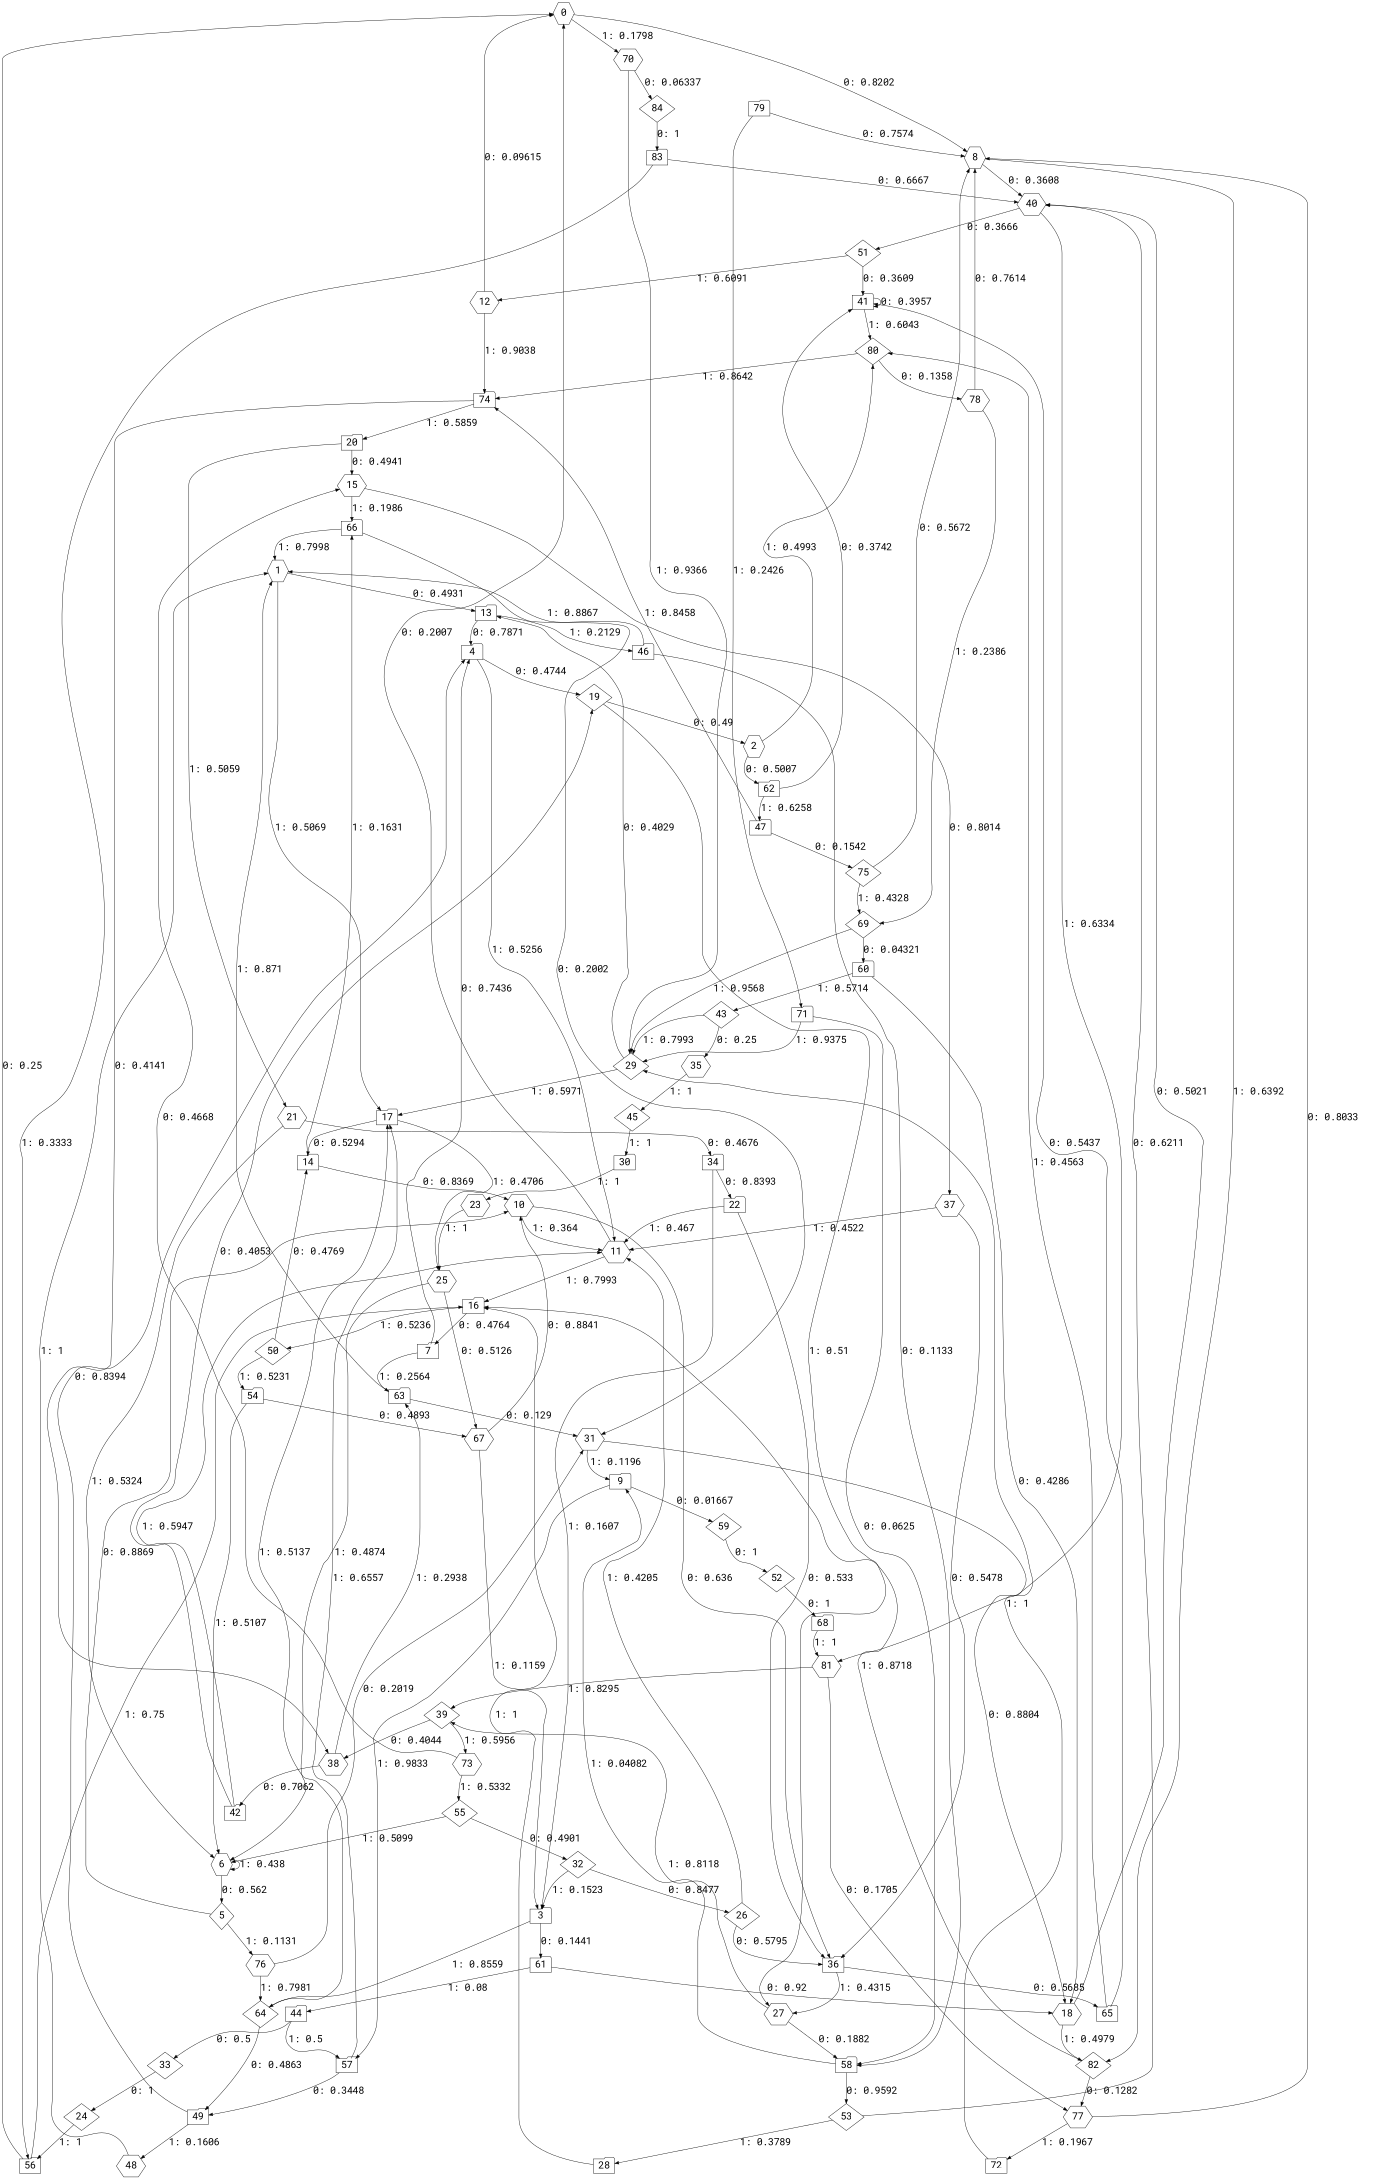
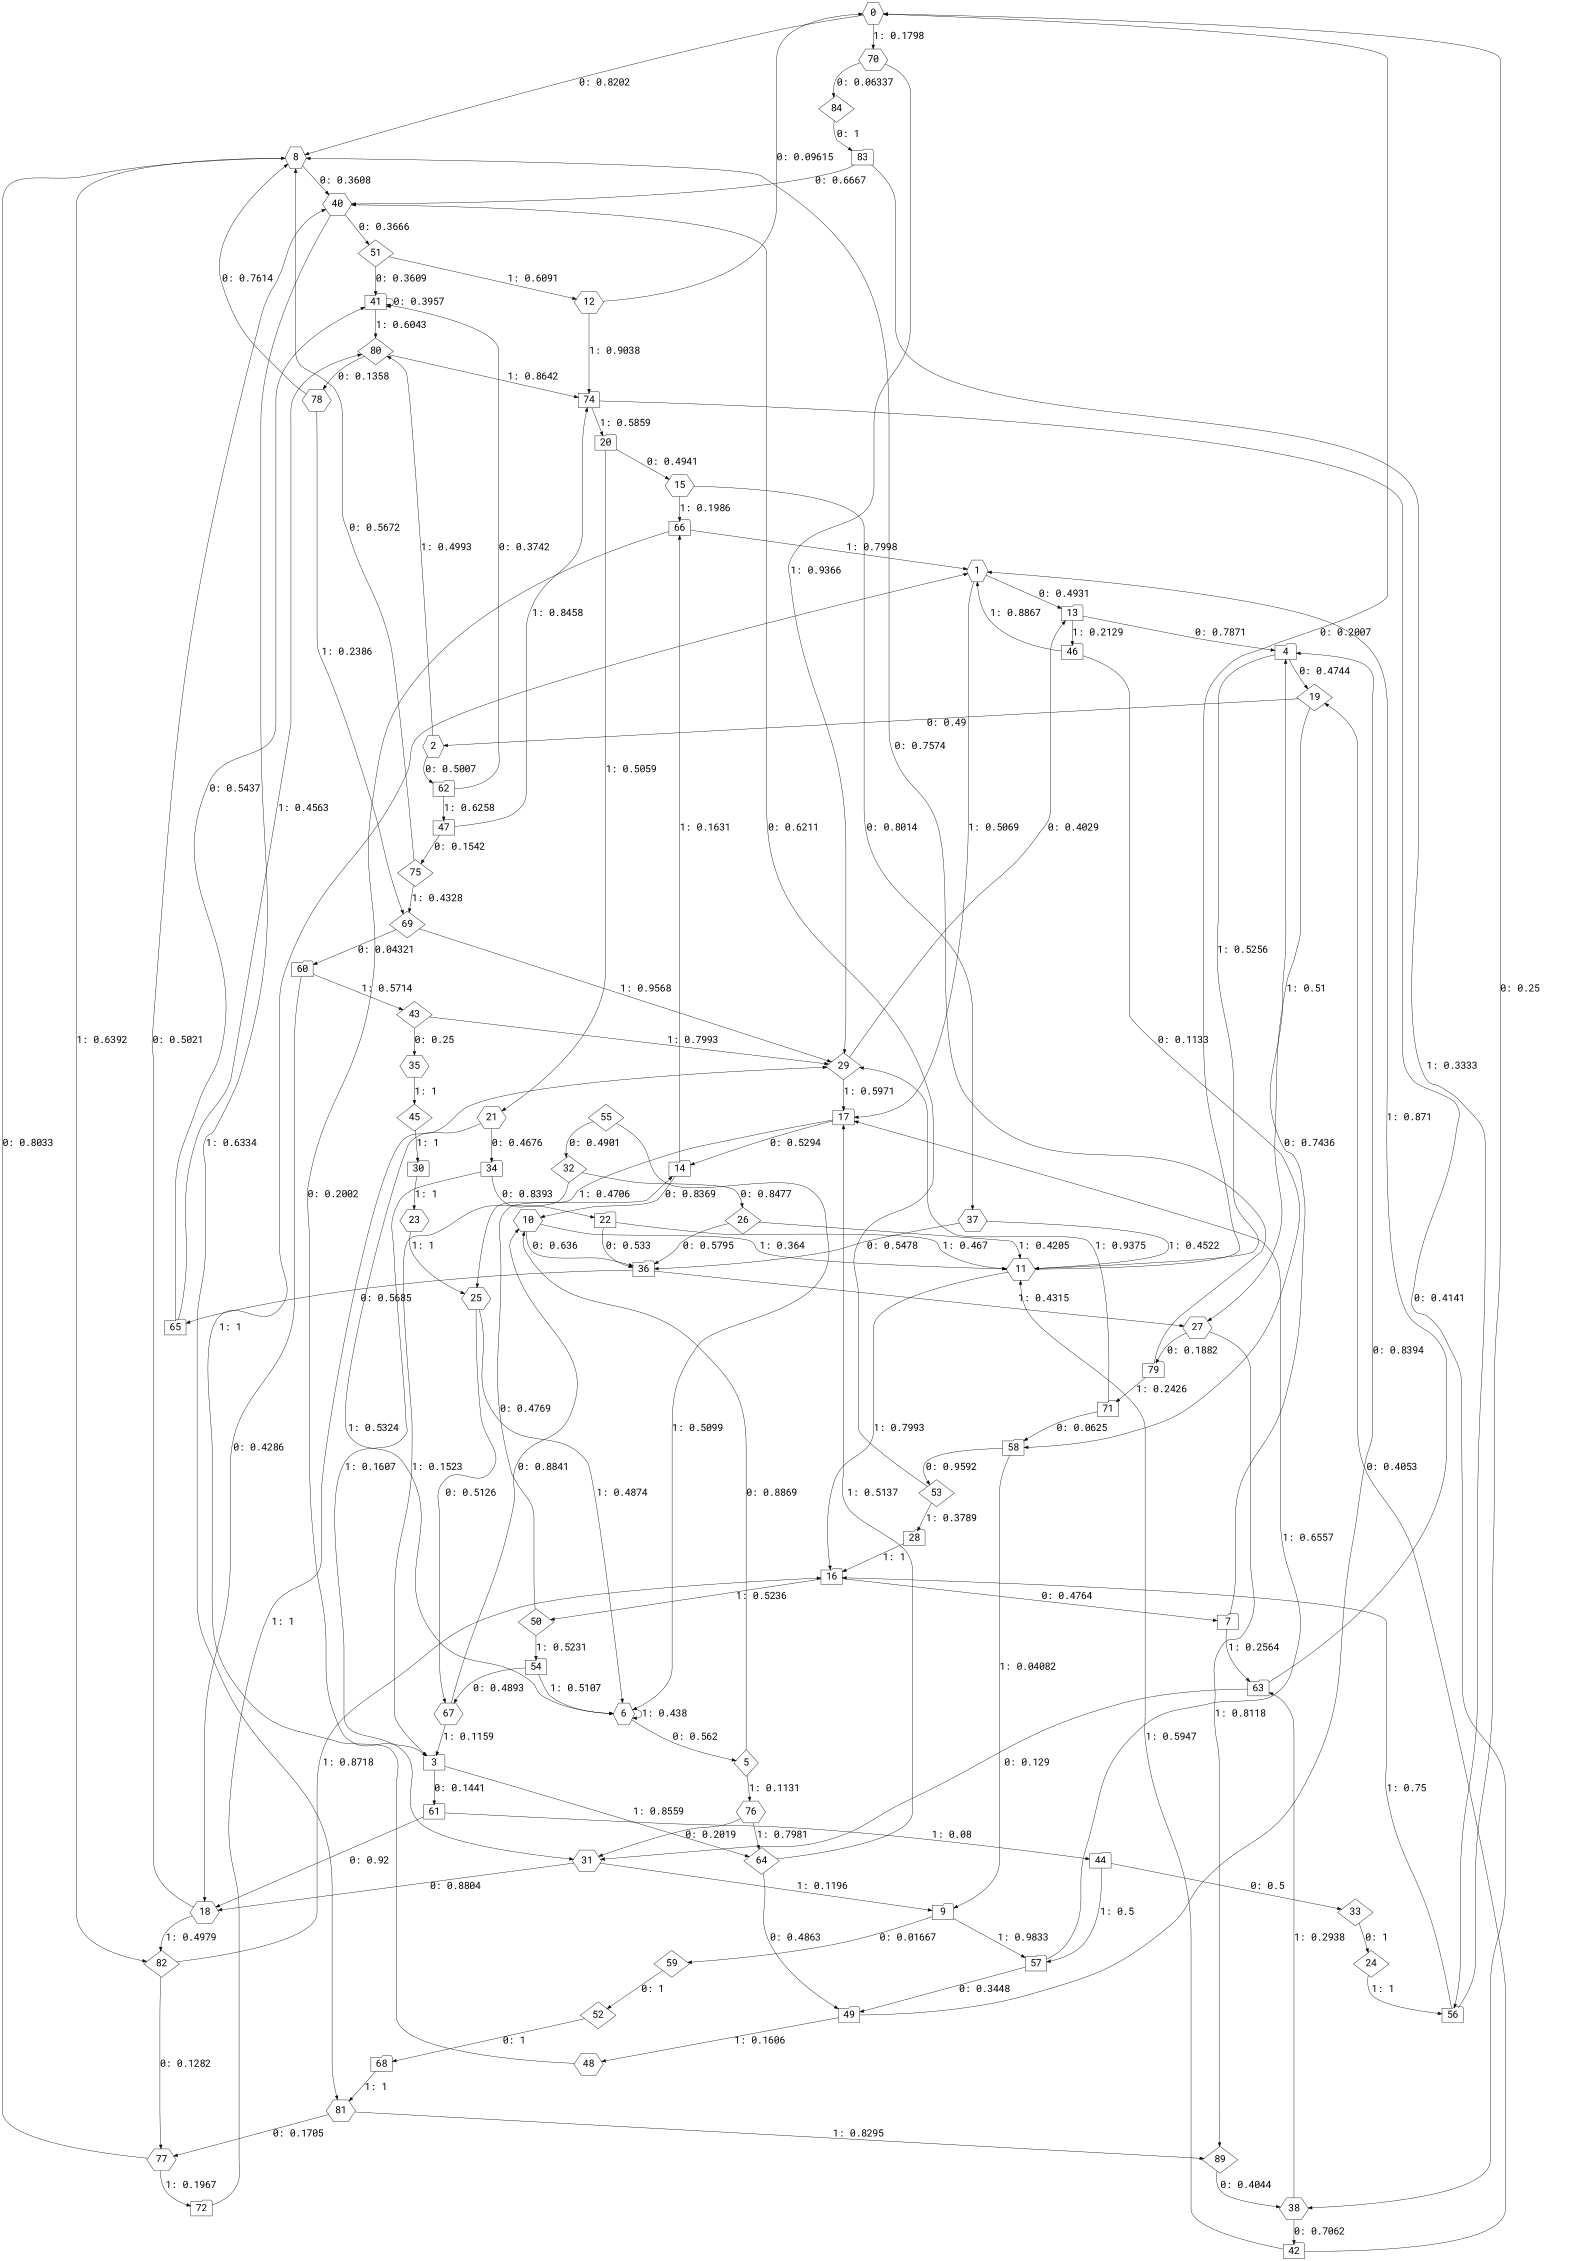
(442, 1715) -> (1220, 2160)
(467, 1764) -> none
(811, 2039) -> (1169, 1344)
